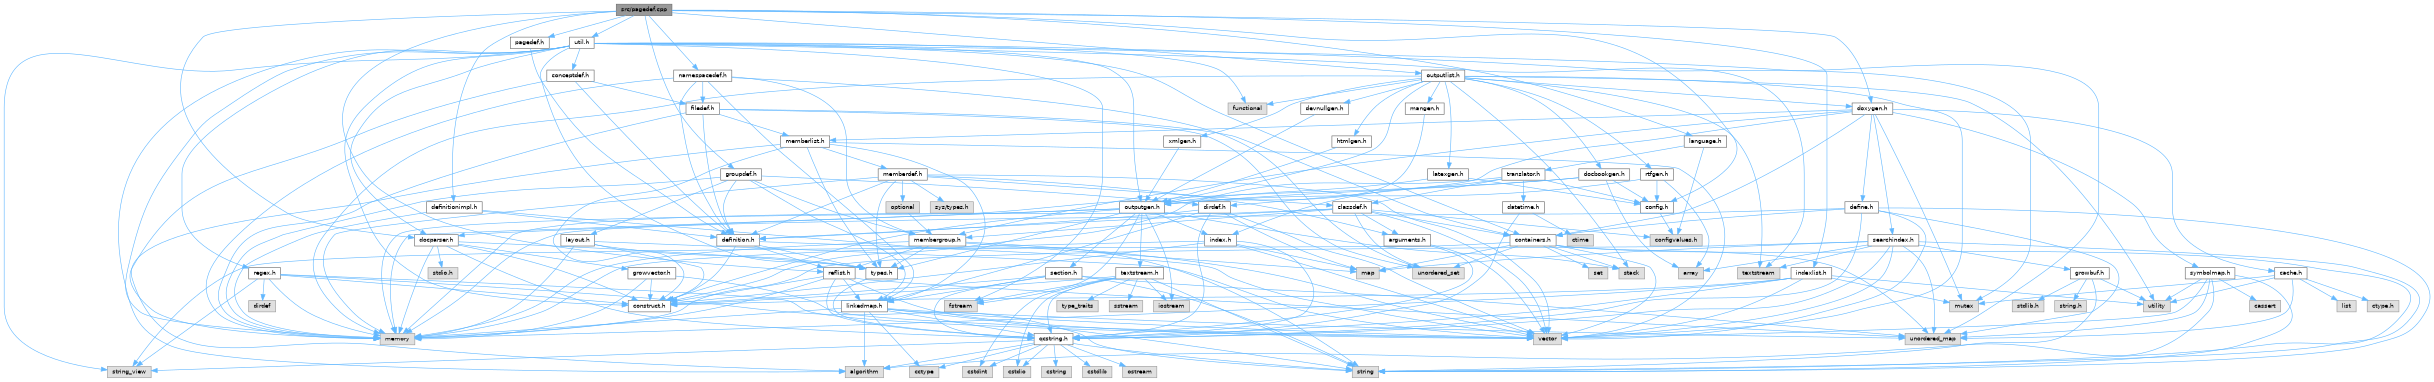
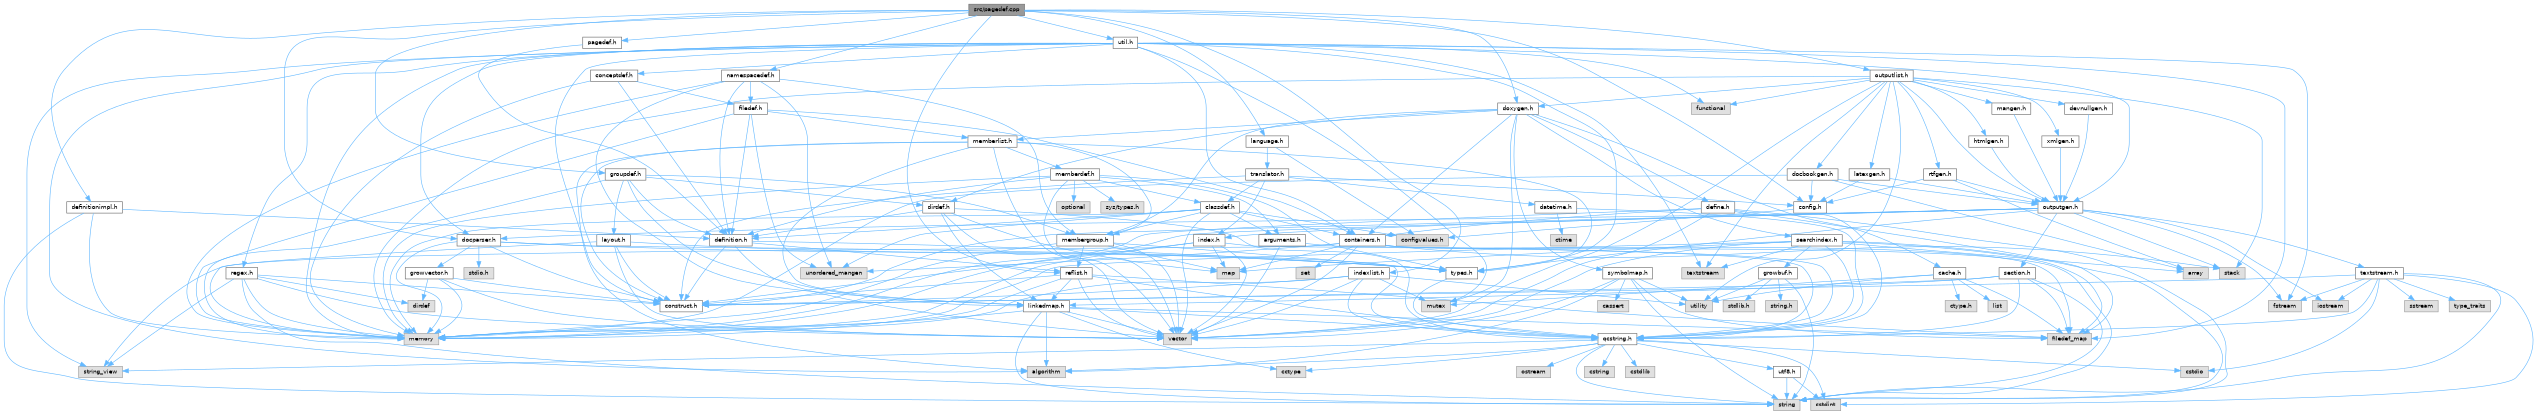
(920, 224) -> (1114, 167)
(1438, 273) -> (834, 273)
none -> (427, 283)
(1933, 339) -> (2069, 339)
none -> (1787, 372)
